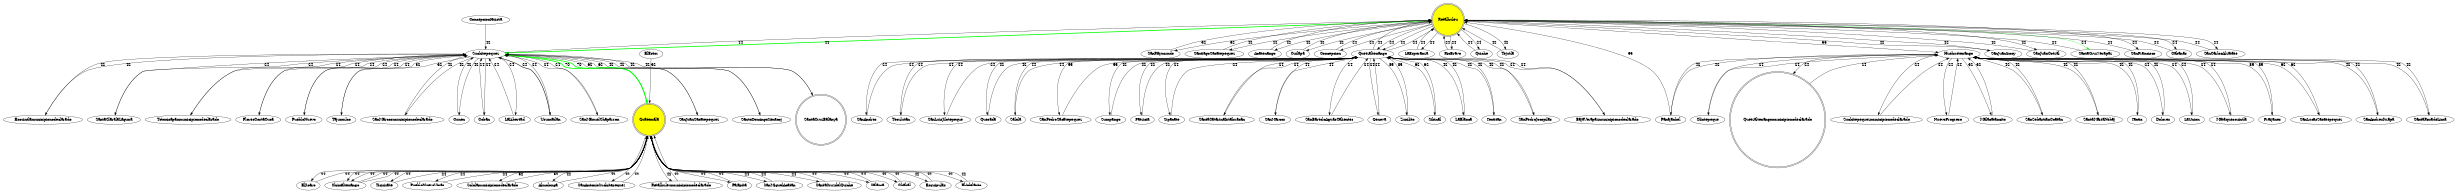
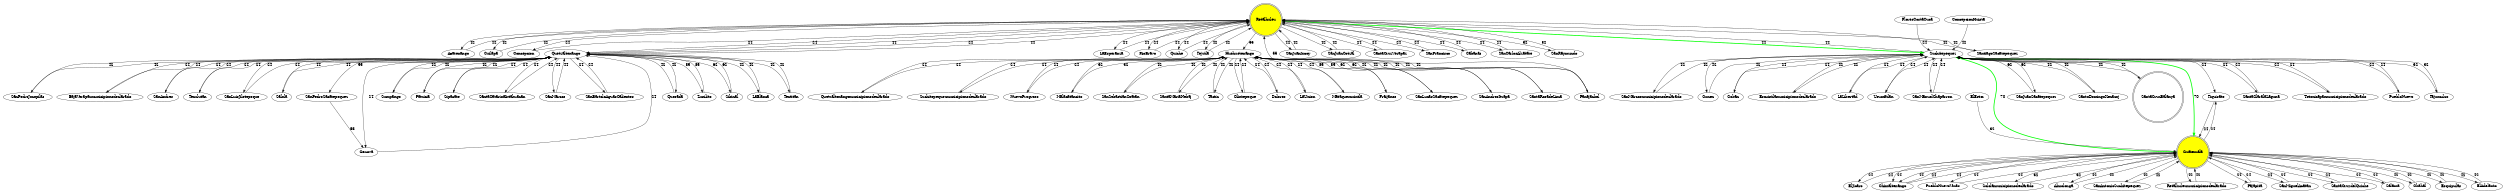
(1777, 25) -> (1328, 37)
(1117, 63) -> (346, 124)
(379, 65) -> (2093, 59)
(2156, 65) -> (1257, 65)
(537, 77) -> (1904, 70)
(1778, 120) -> (855, 97)
